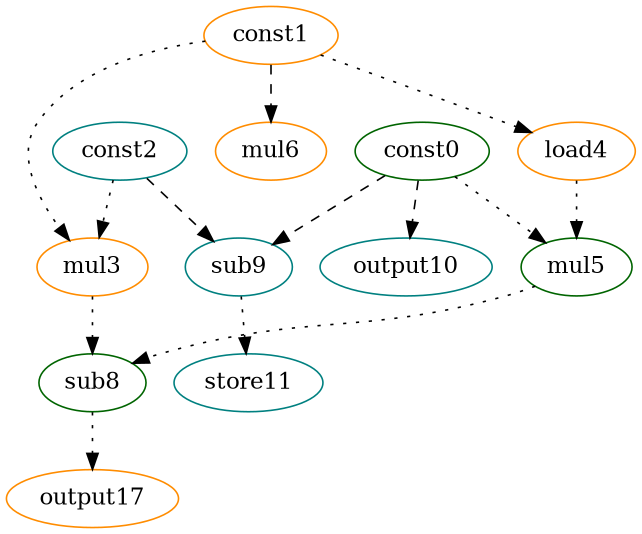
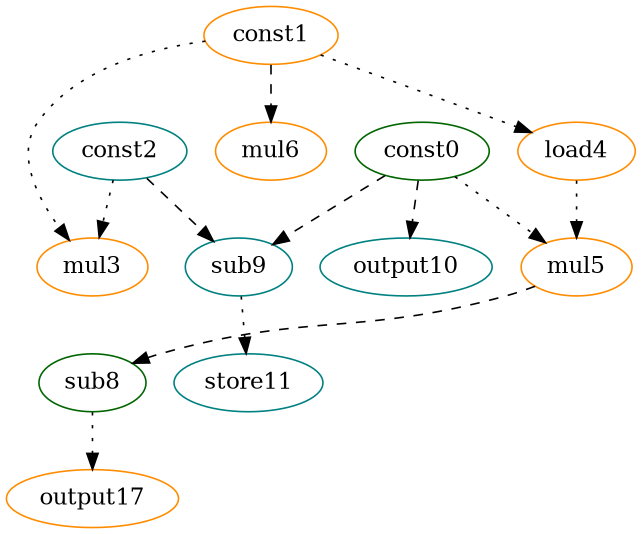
(577, 267) -> (577, 267)
(92, 317) -> none
(342, 324) -> (342, 324)
